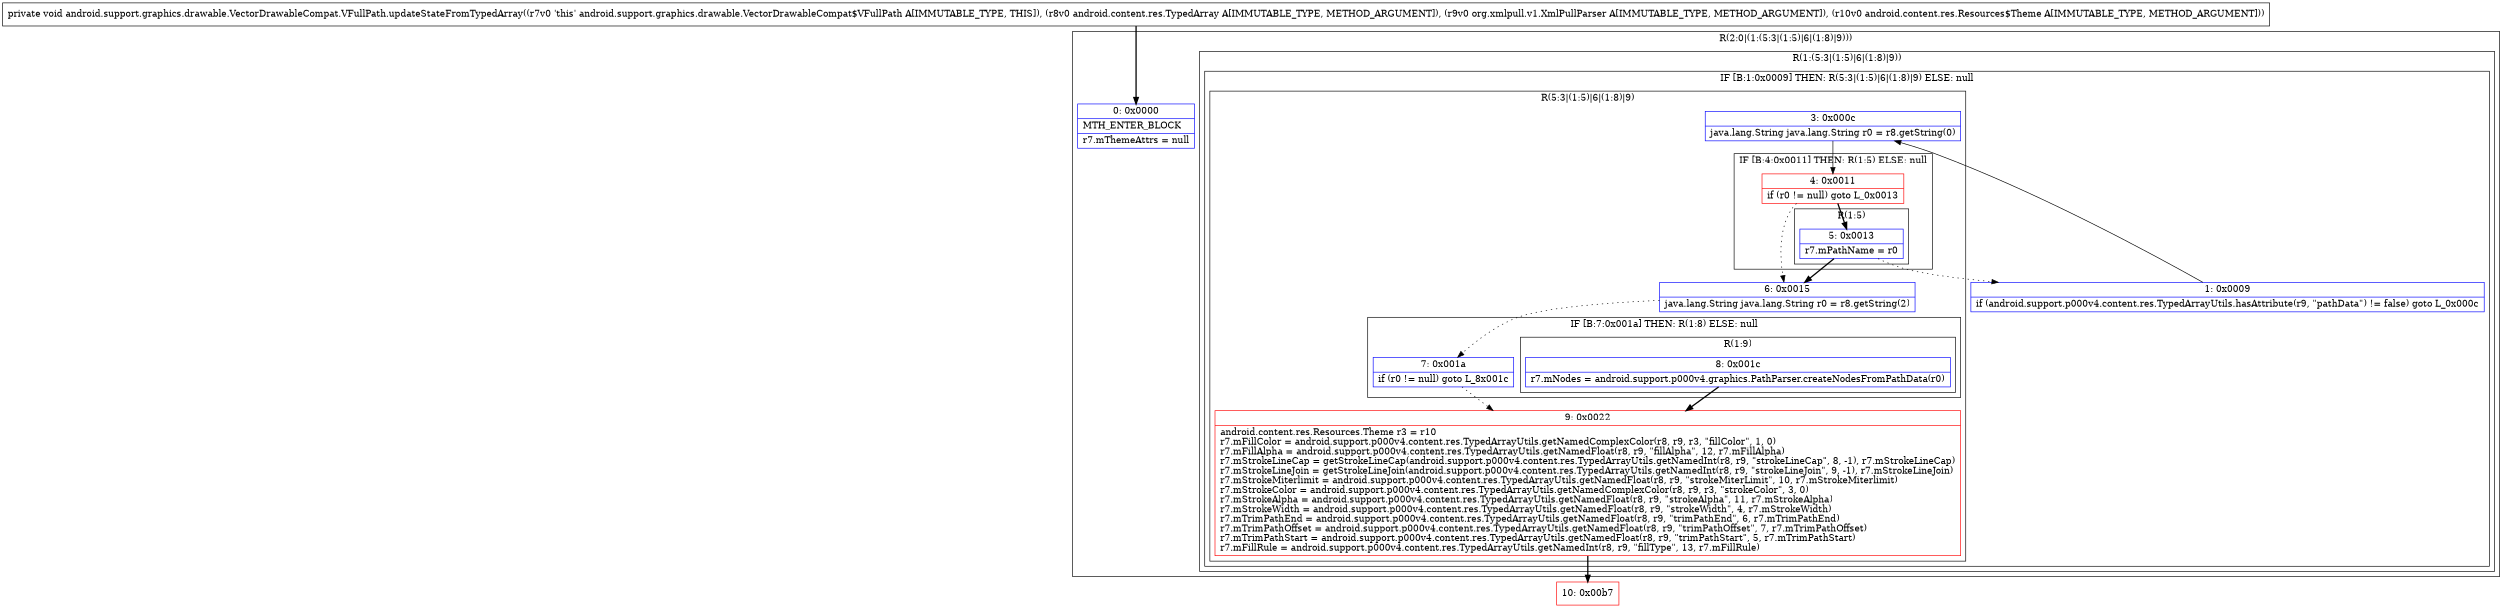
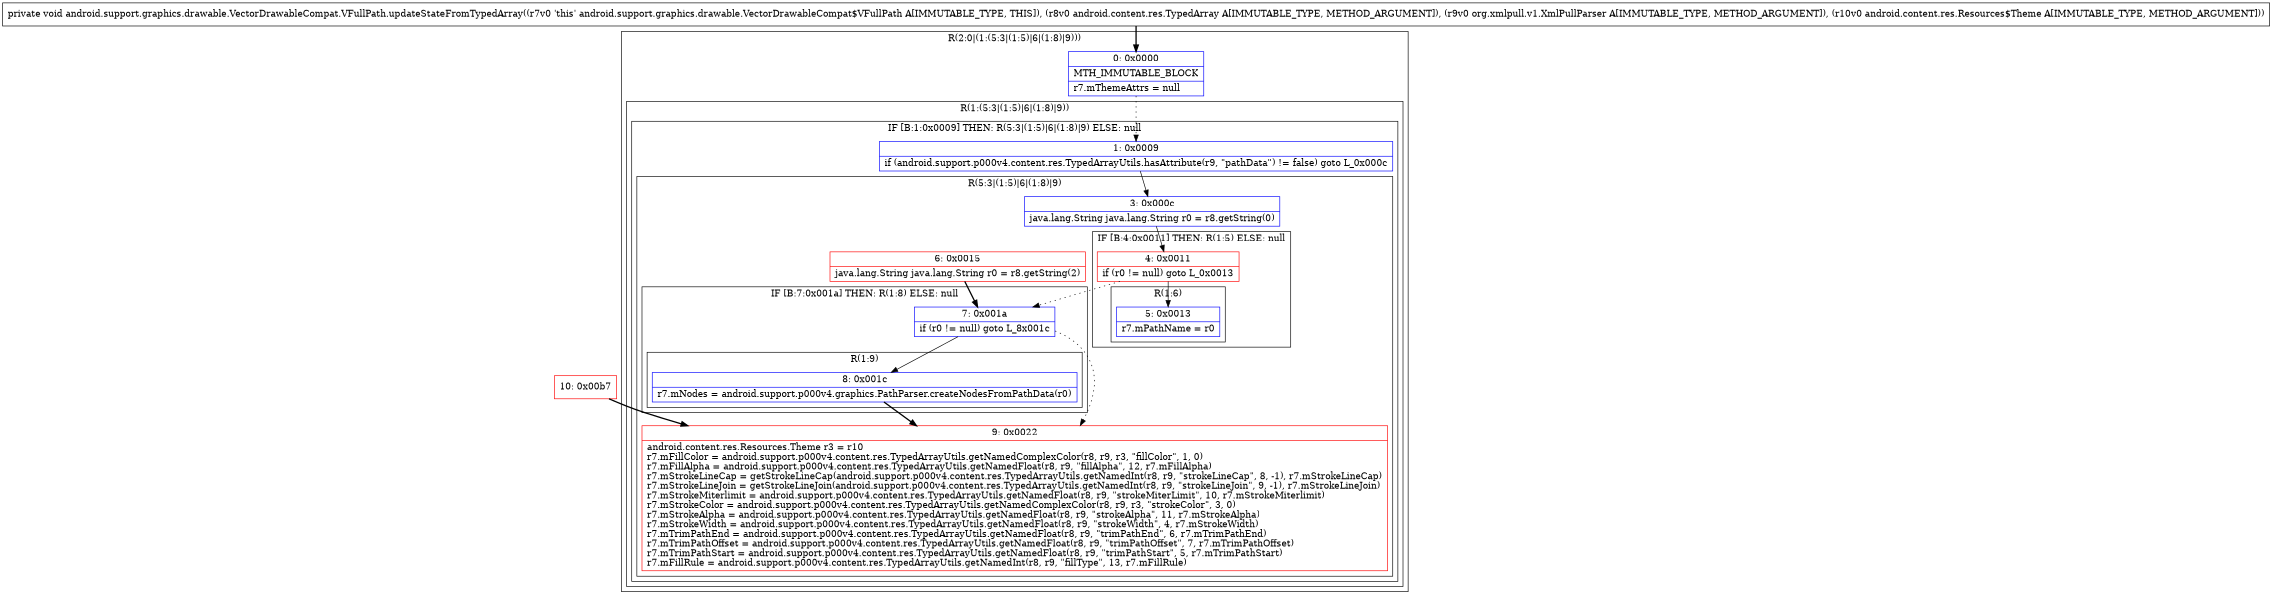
(1132, 126) -> (1136, 73)
(1841, 213) -> (1168, 291)
(1852, 216) -> (1168, 294)
(1782, 238) -> (1080, 293)
(1816, 273) -> none
(1934, 275) -> (1136, 115)
(1787, 297) -> (958, 267)
(1555, 309) -> (970, 291)
none -> (921, 356)
(1588, 566) -> (657, 417)
